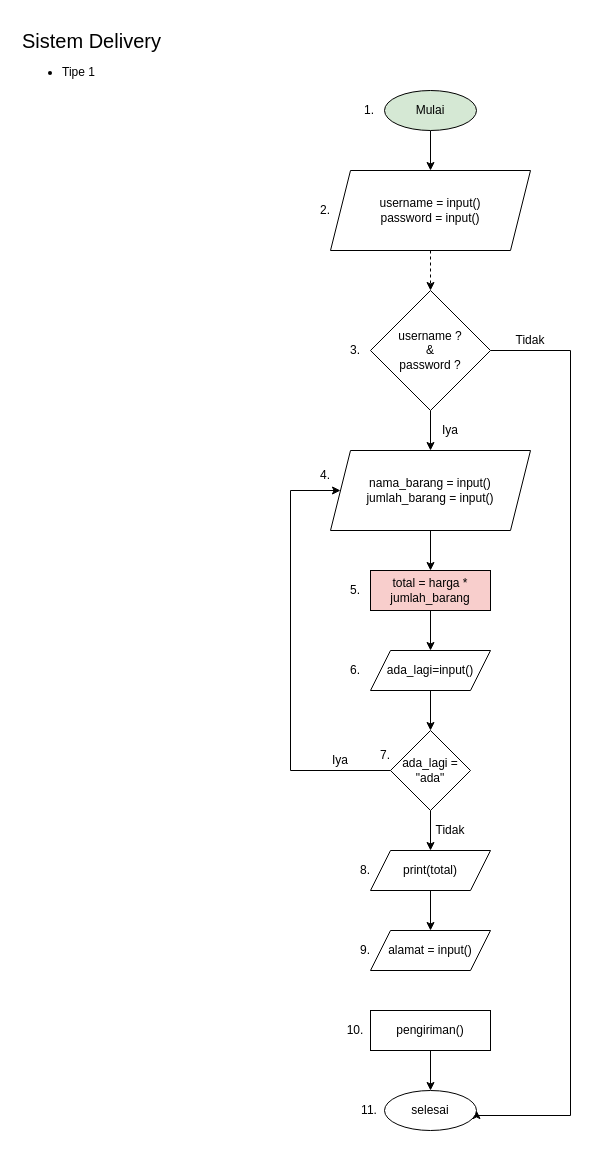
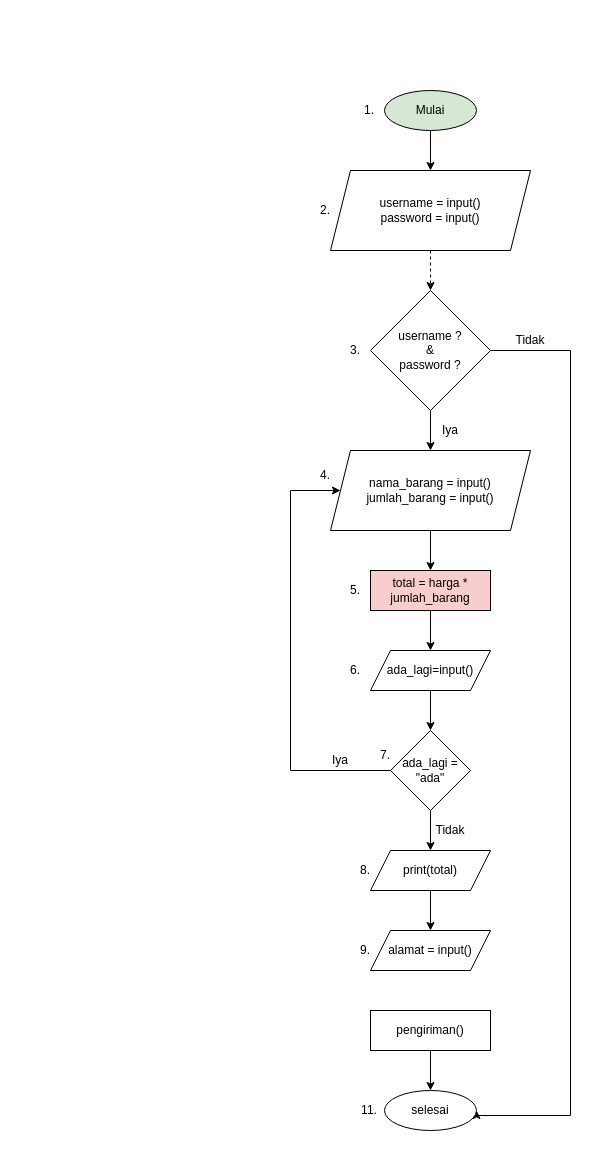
(121, 61) -> none
(356, 1031) -> none
